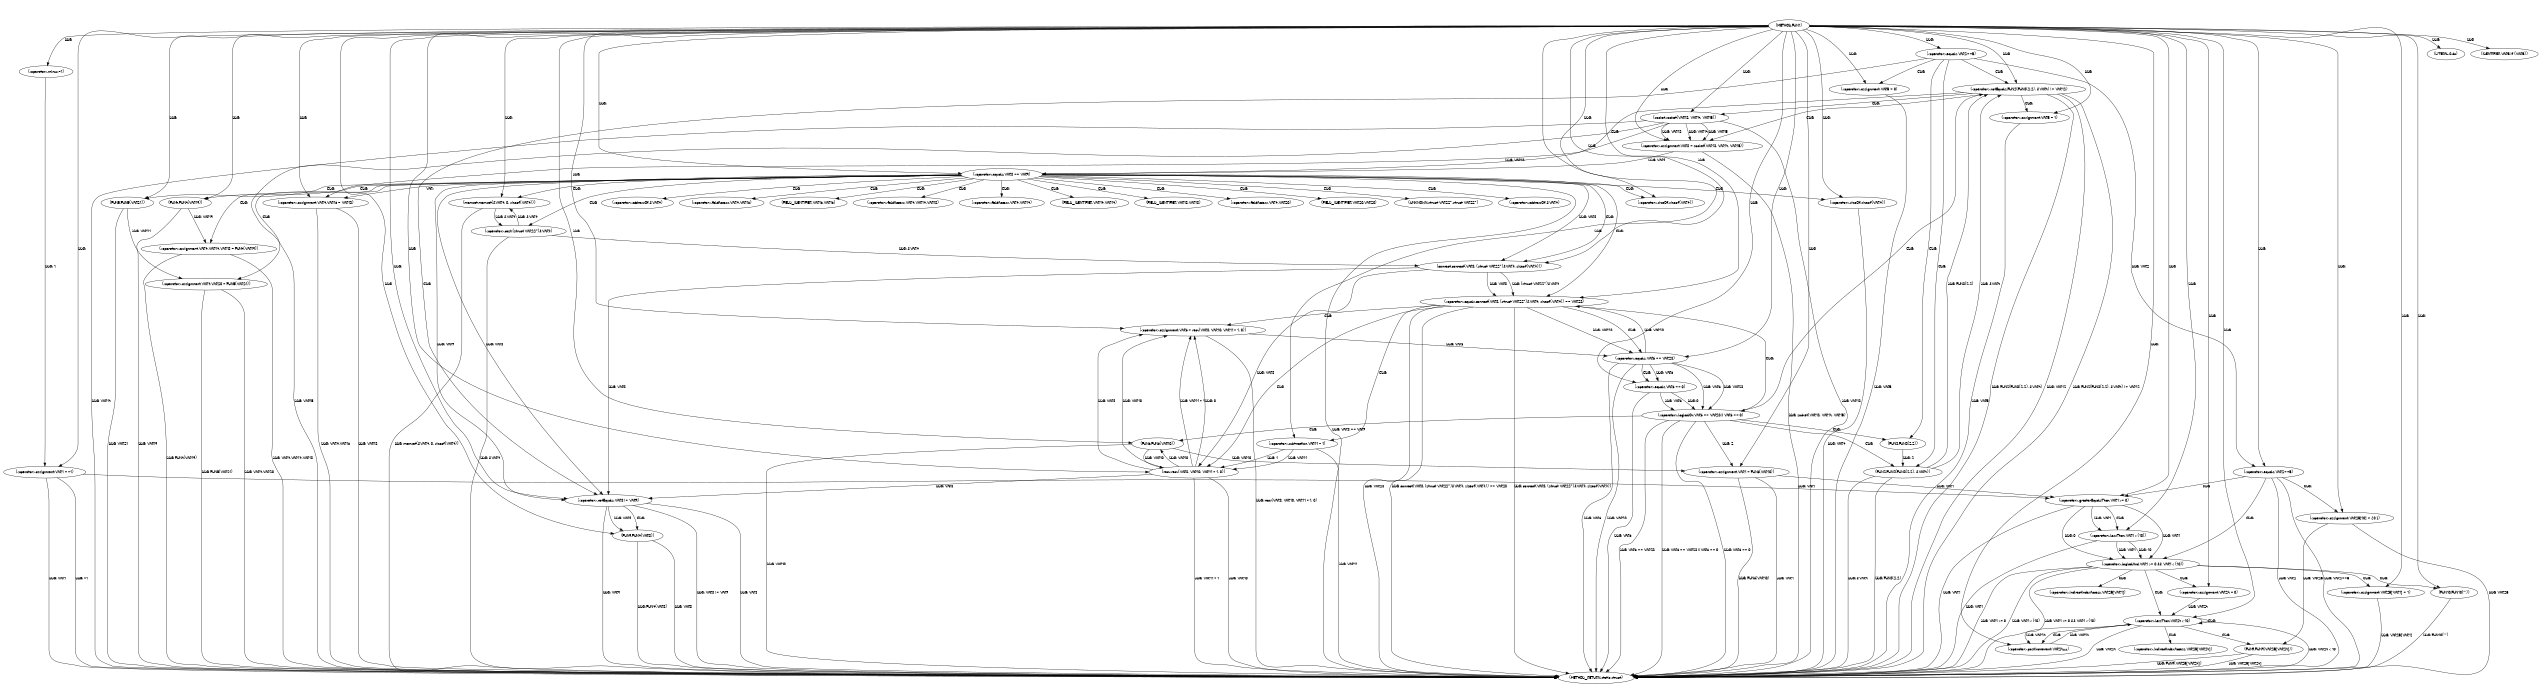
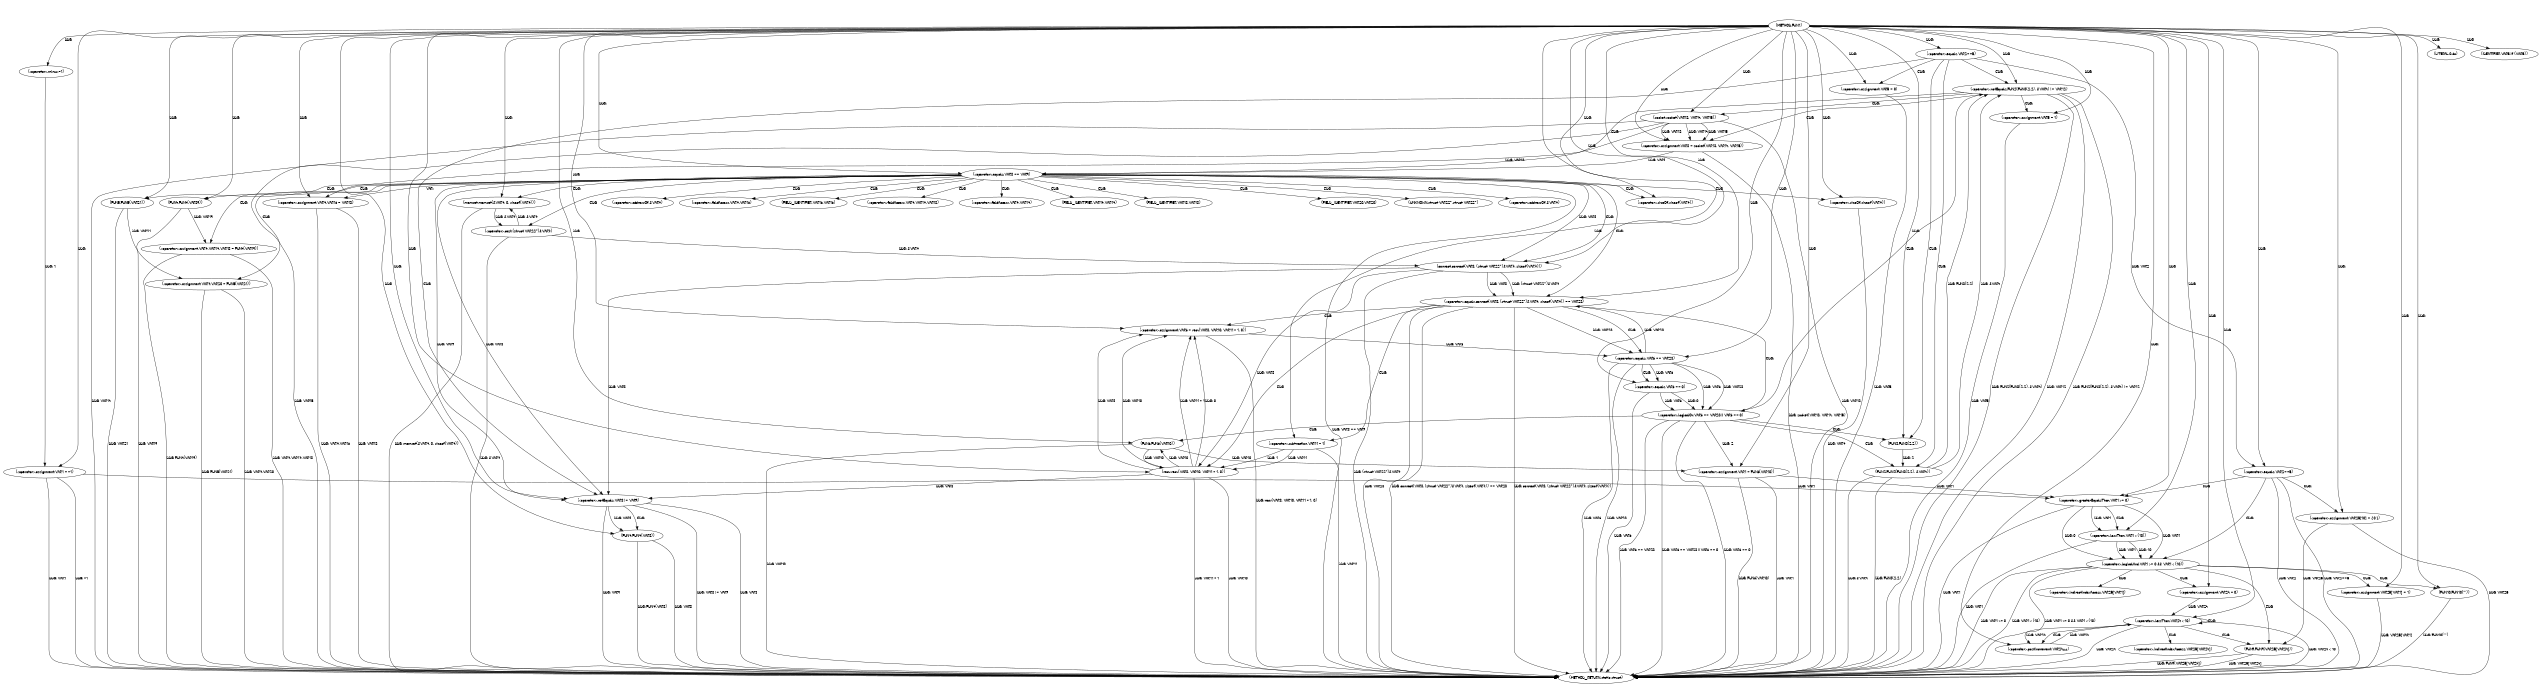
none -> (1918, 195)
(185, 203) -> (185, 203)
(1261, 203) -> none
none -> (1361, 529)
(638, 536) -> (638, 536)
(2152, 591) -> (2247, 583)
